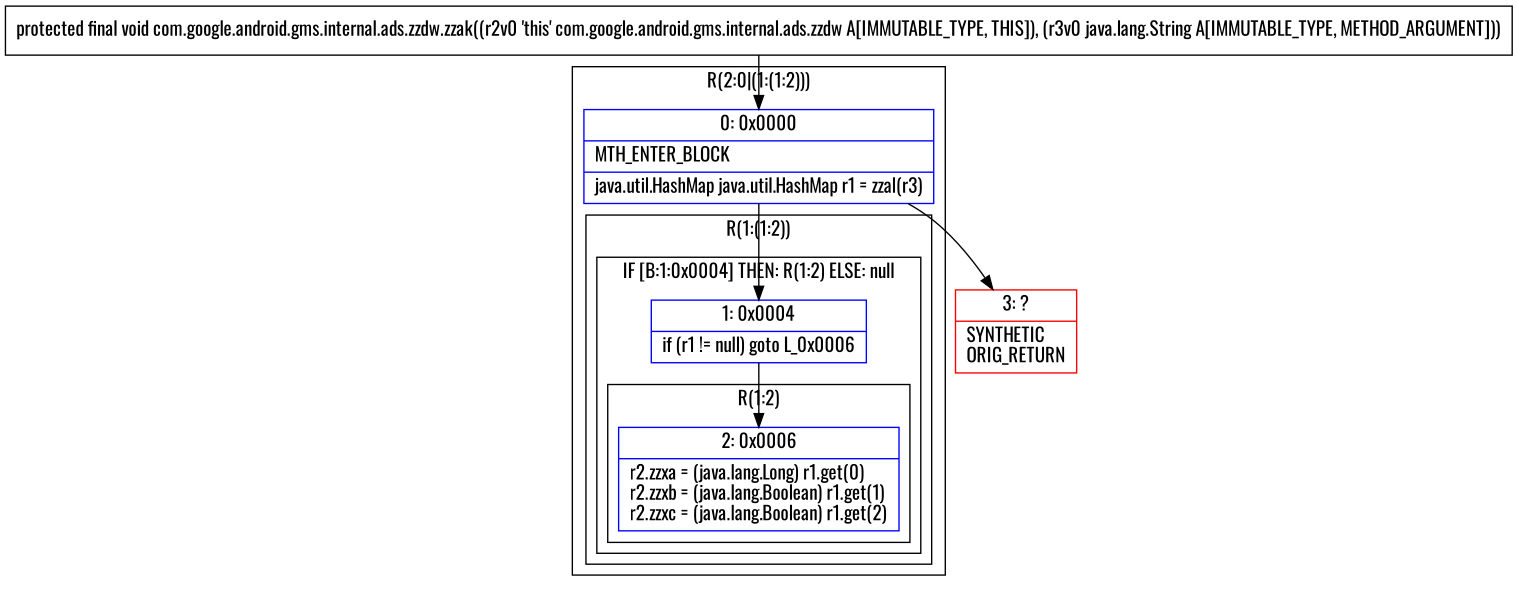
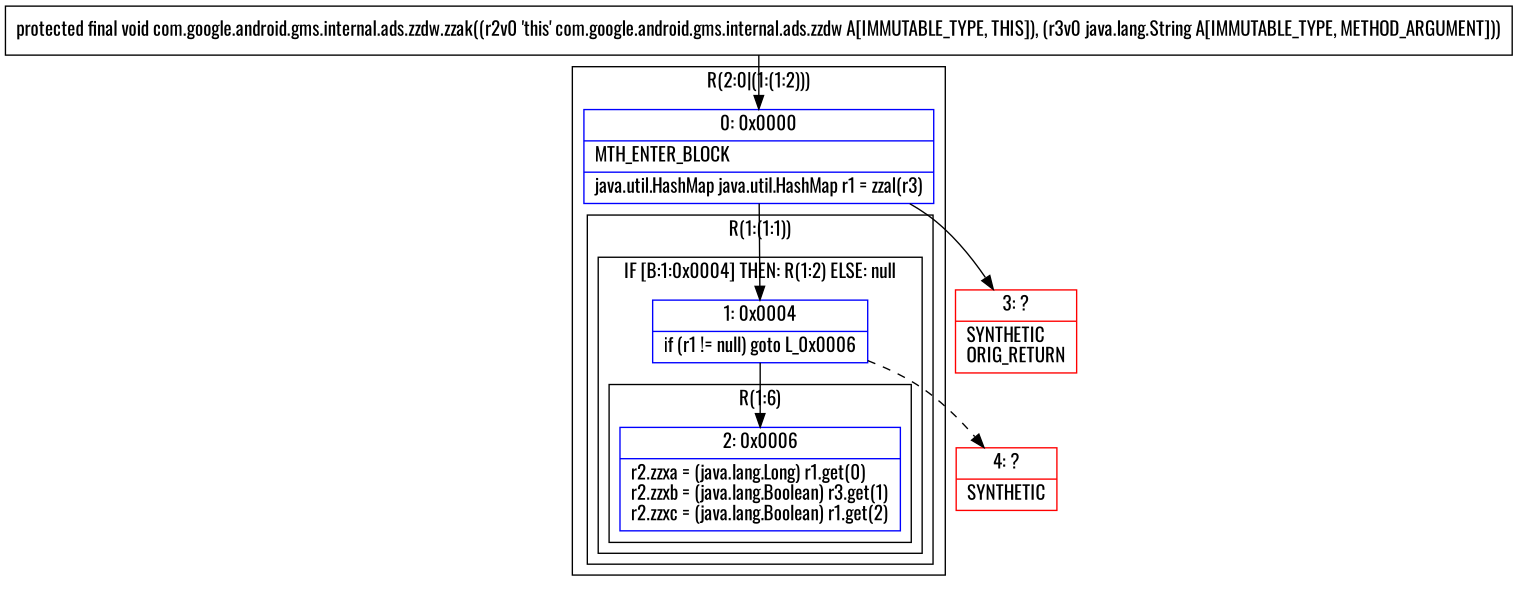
(759, 231) -> (760, 231)
(759, 400) -> (760, 400)
none -> (1007, 479)
(757, 494) -> (760, 494)
